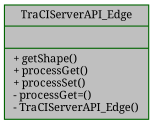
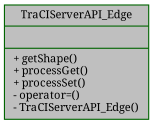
(53, 95) -> (47, 95)
